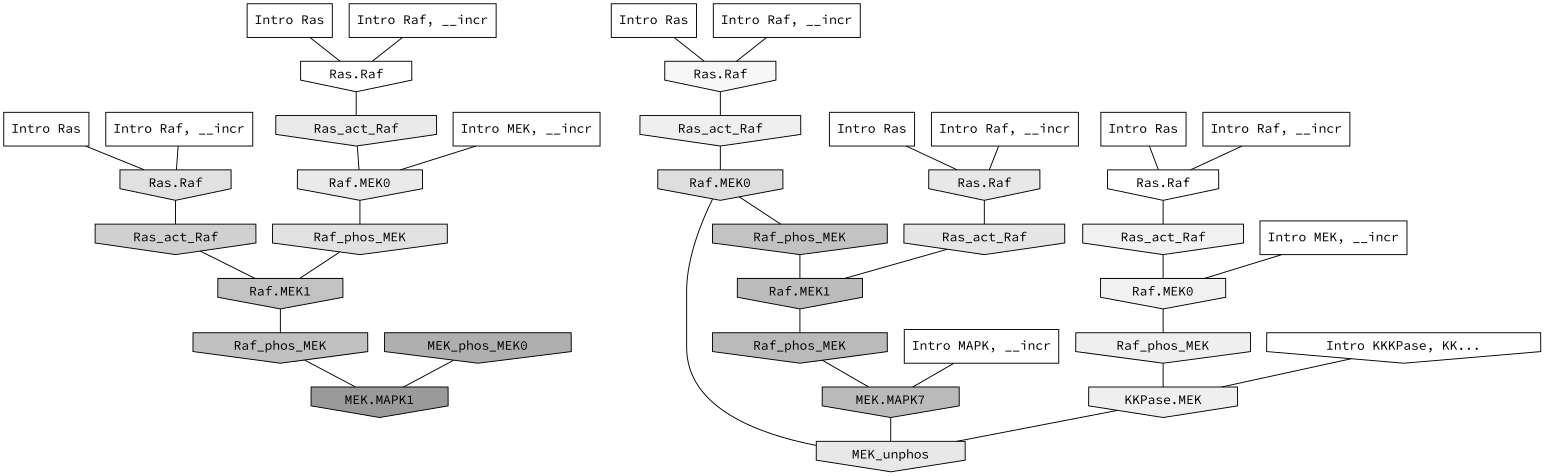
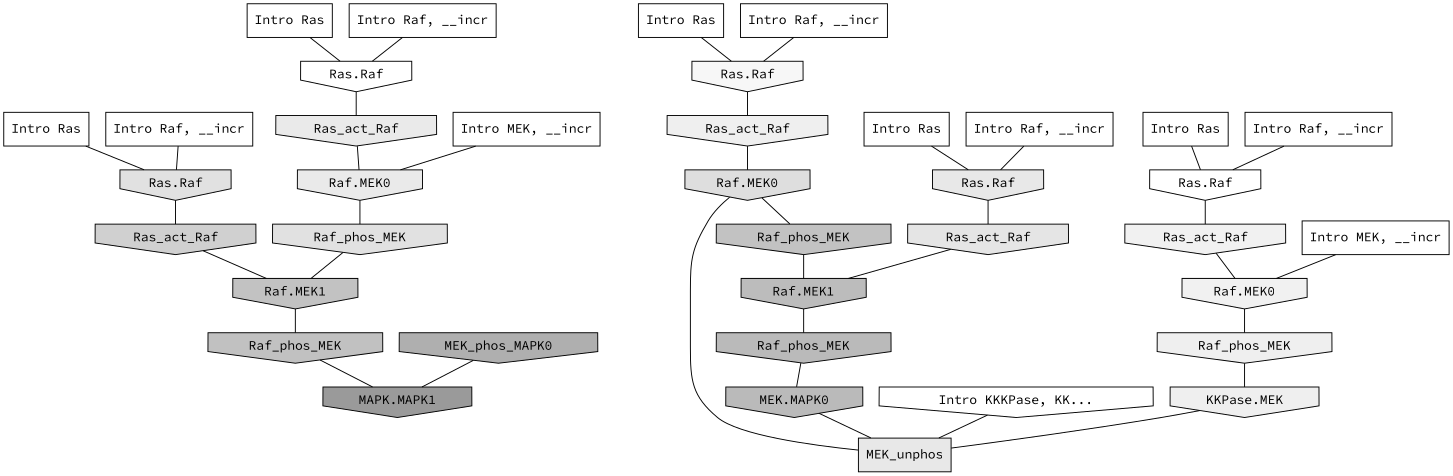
(478, 346) -> (498, 346)
(982, 346) -> none
(1286, 373) -> (963, 427)
(380, 401) -> (397, 401)
(891, 401) -> (794, 401)
(891, 455) -> (905, 455)
